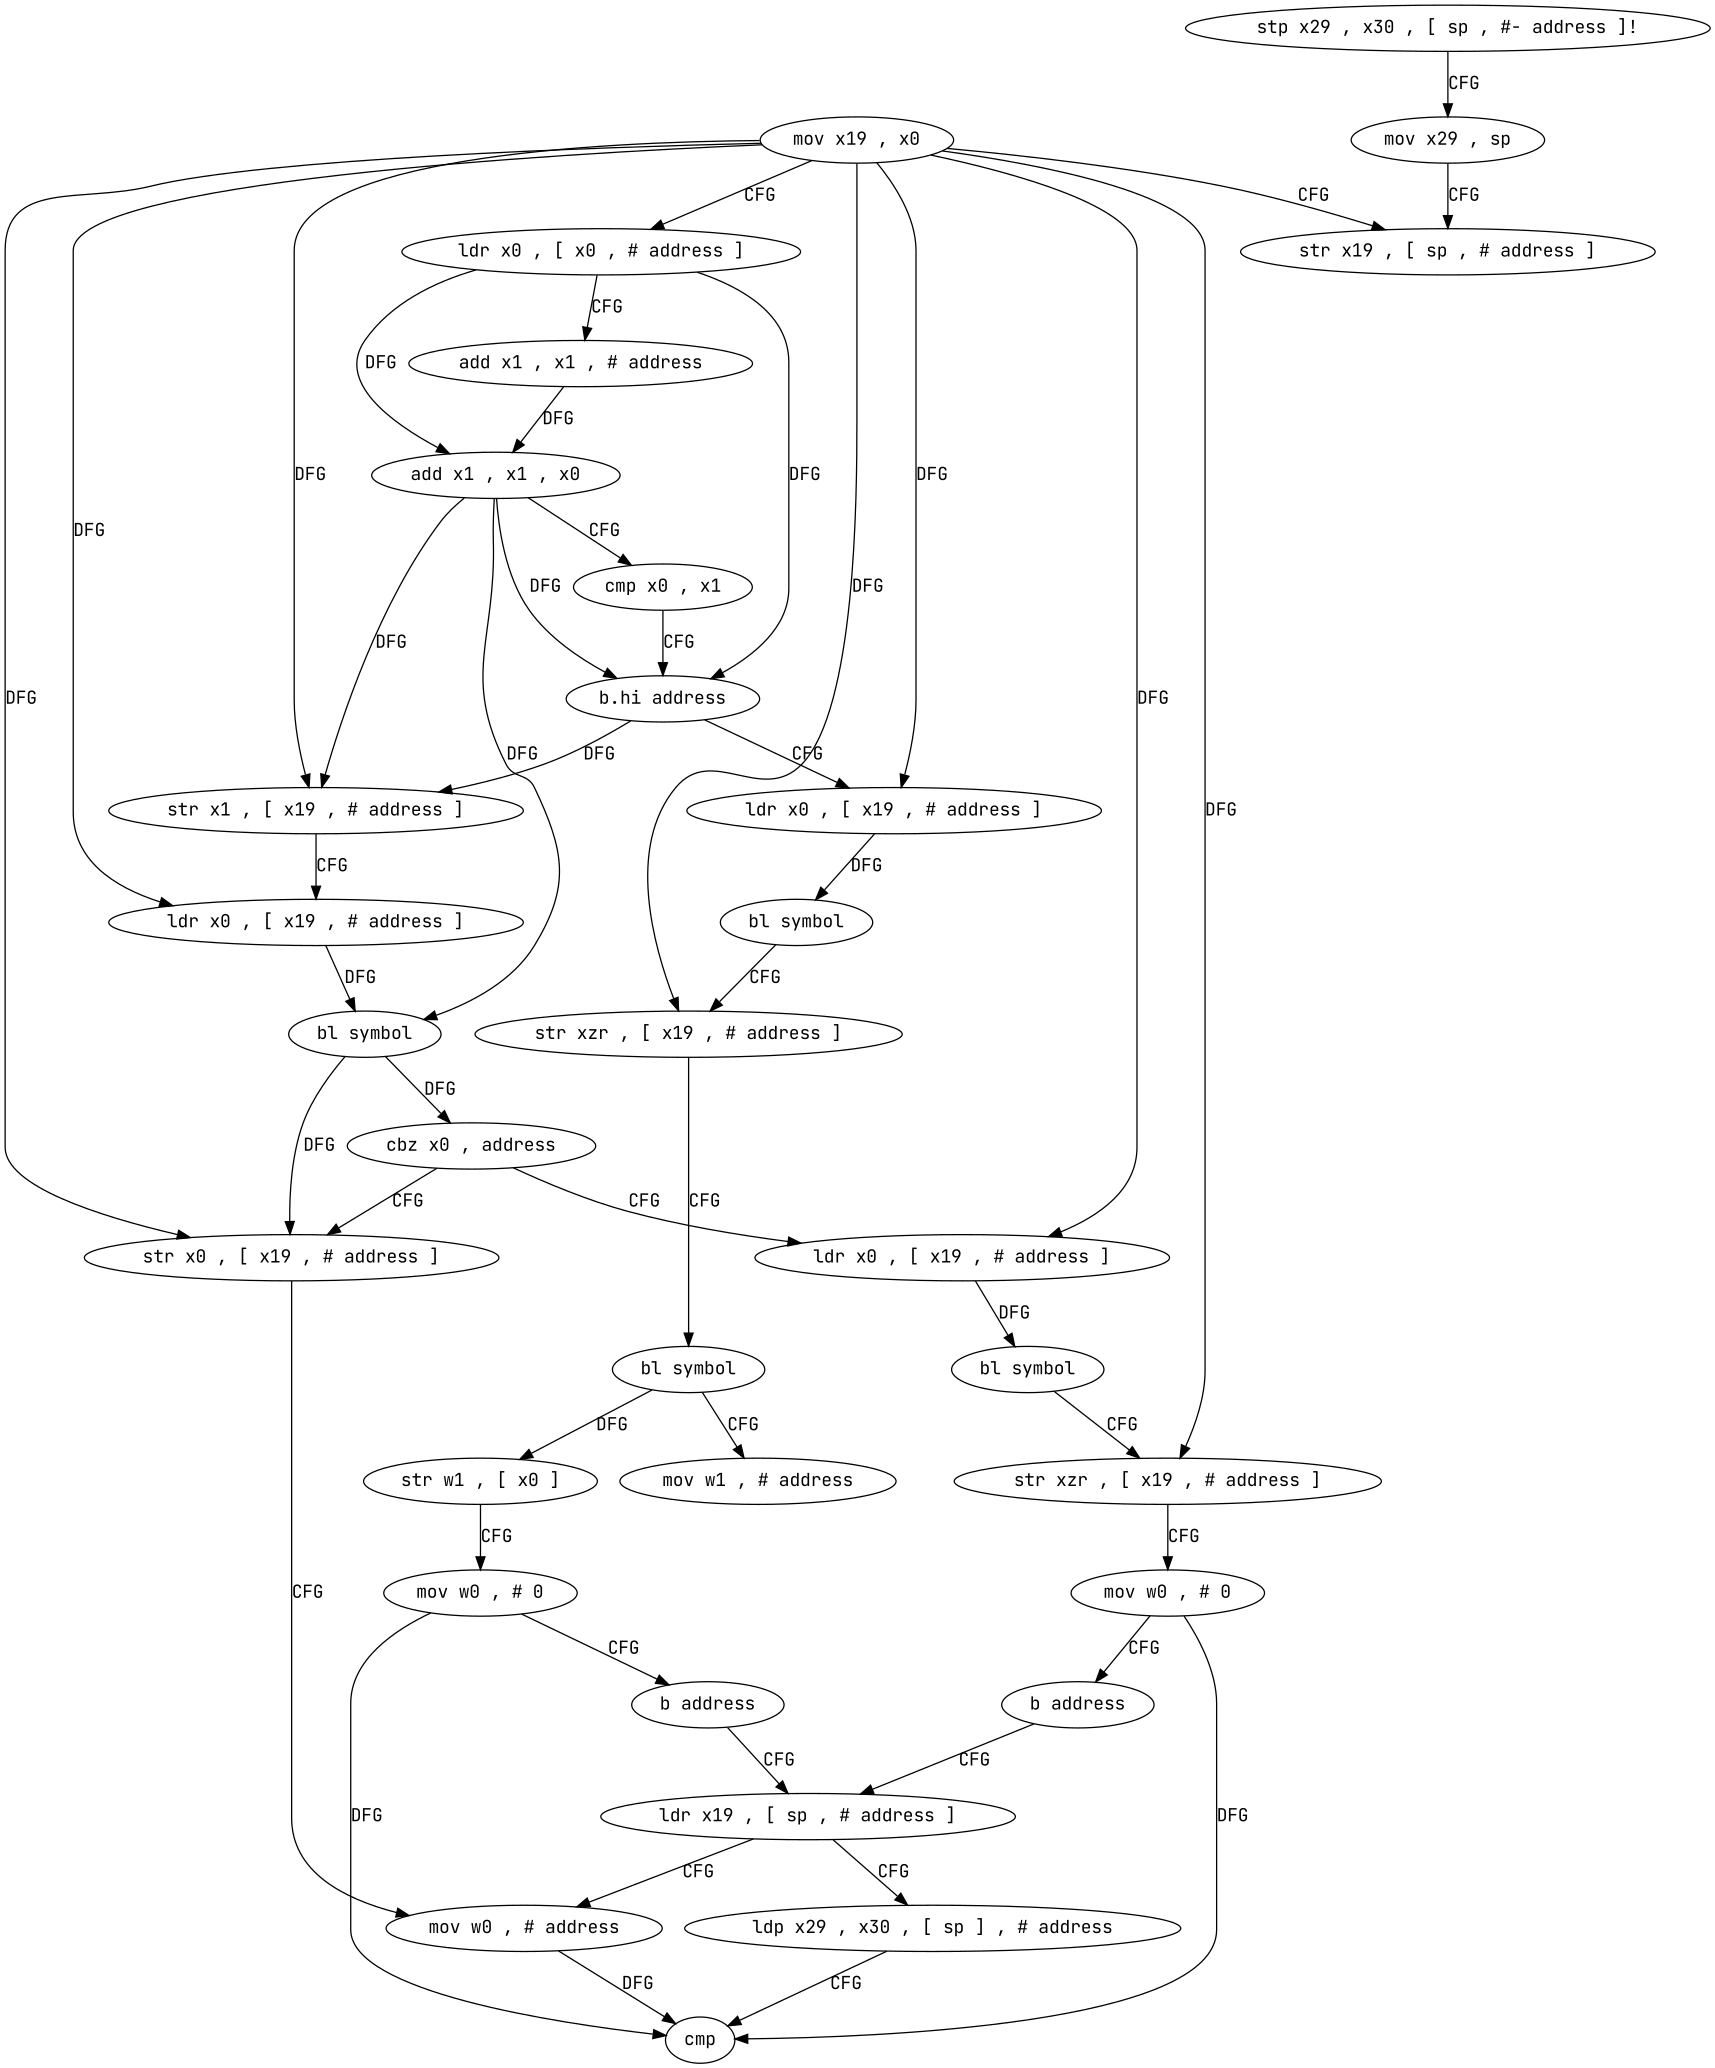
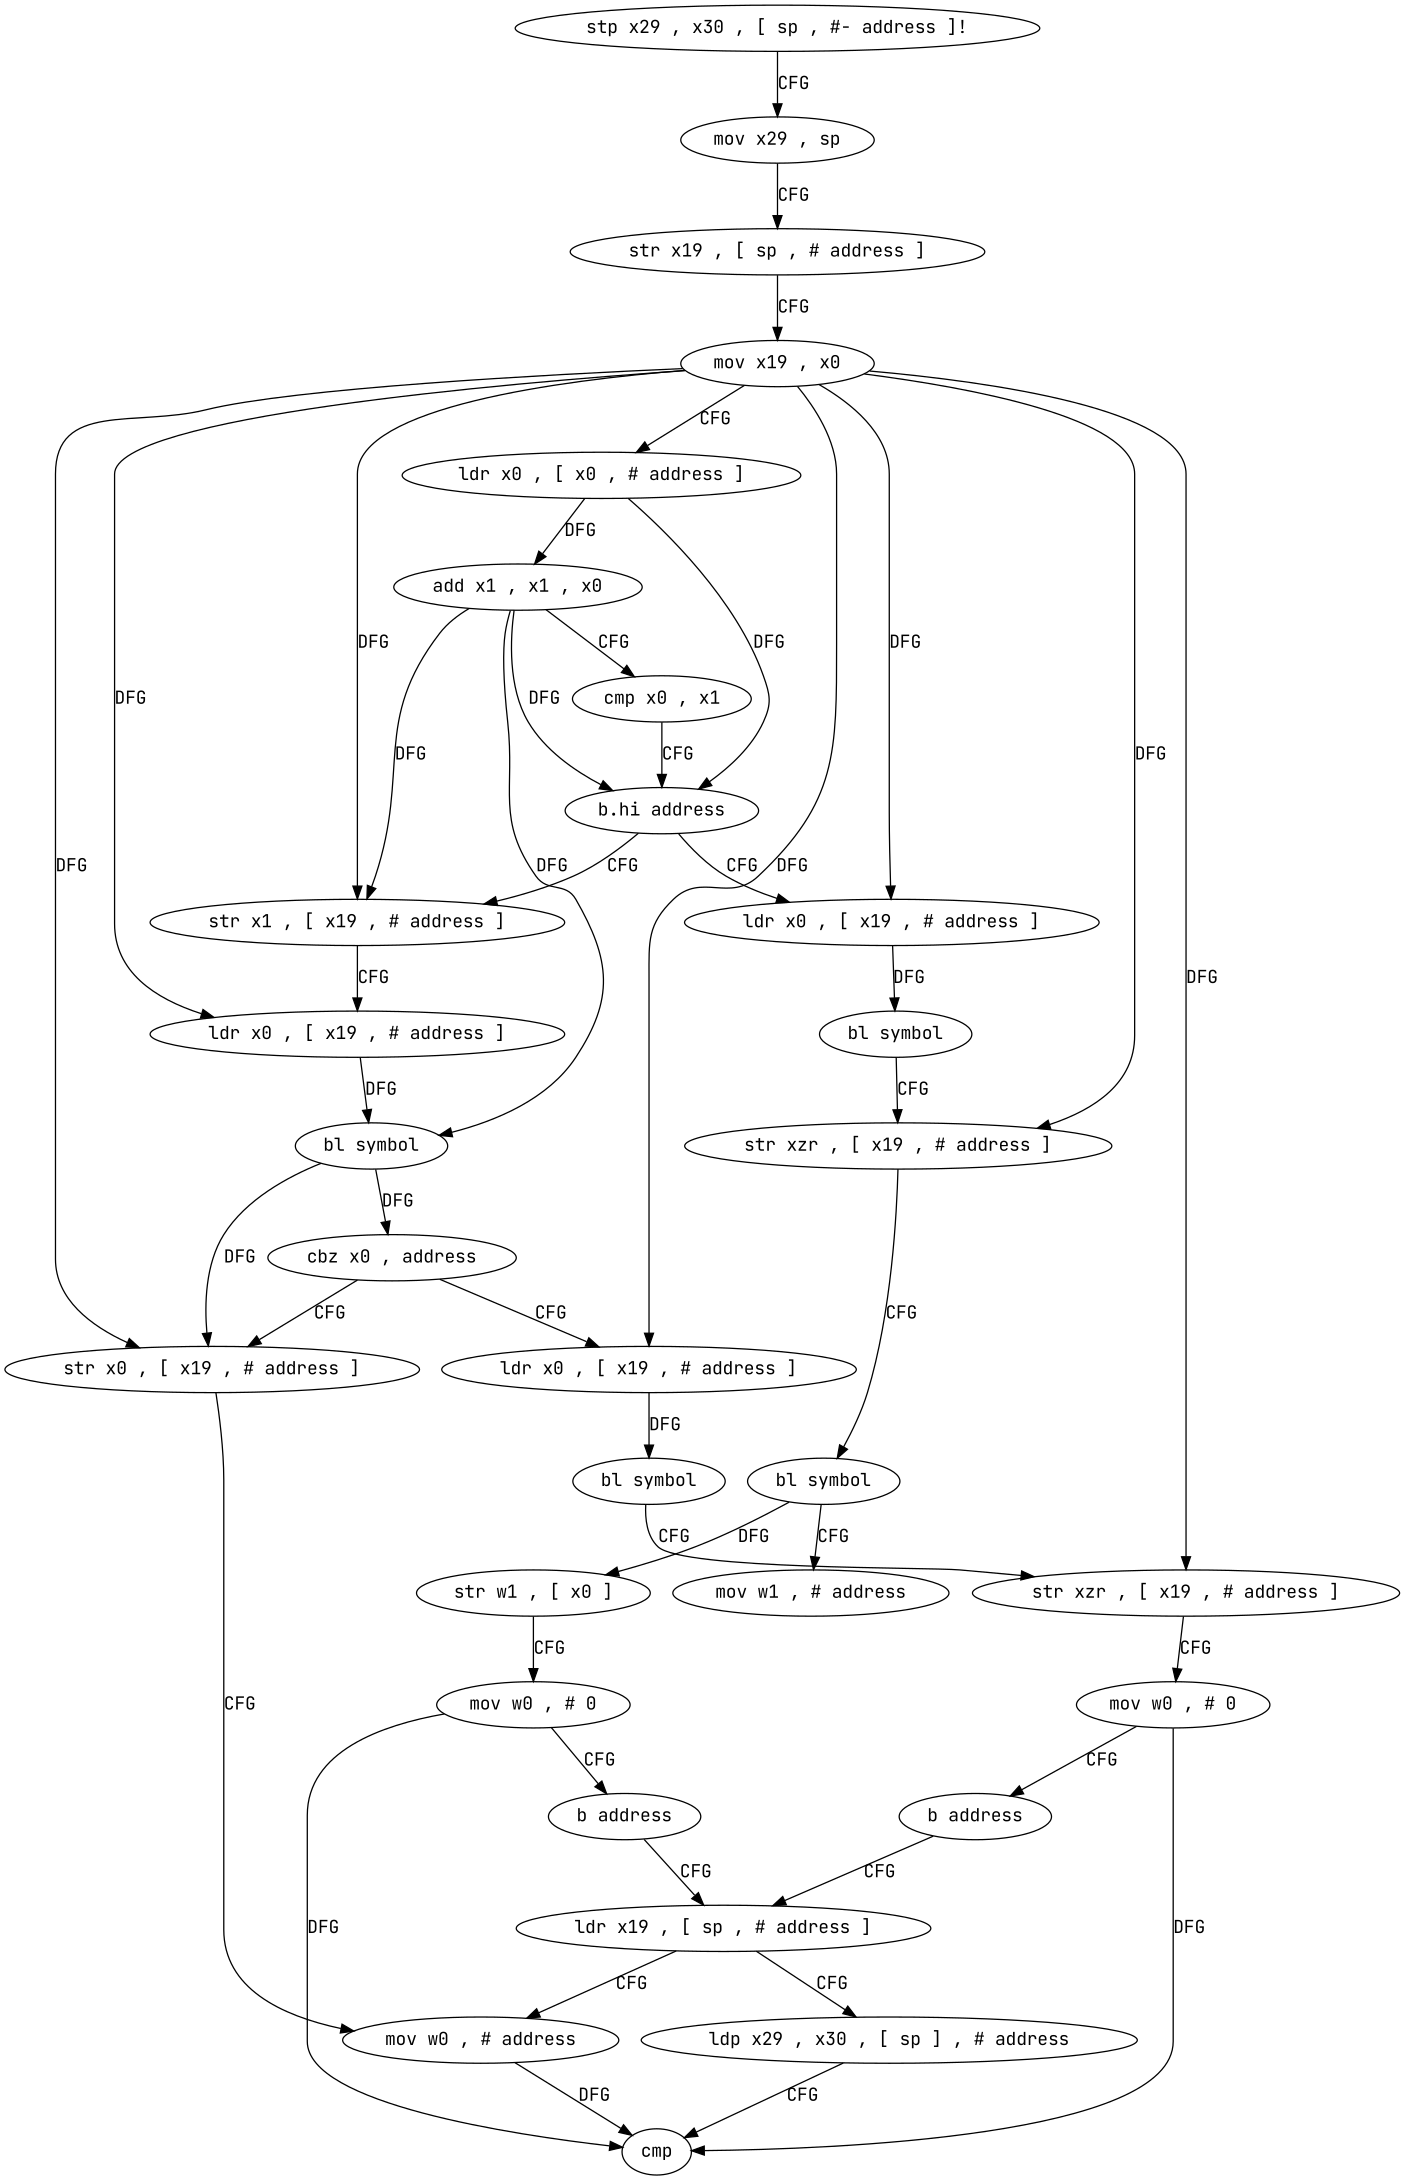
(1162, 175) -> (778, 301)
(581, 364) -> none
(599, 755) -> (623, 867)
